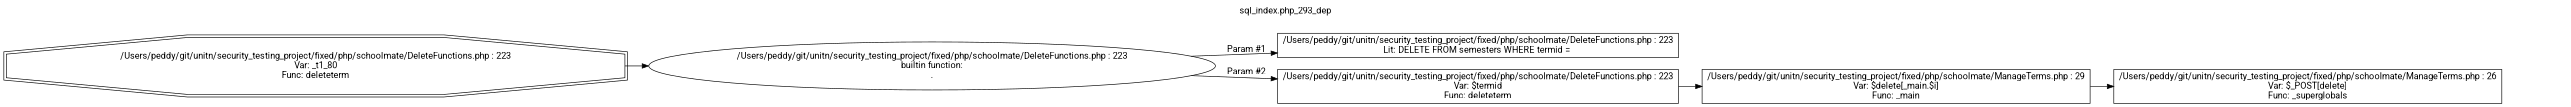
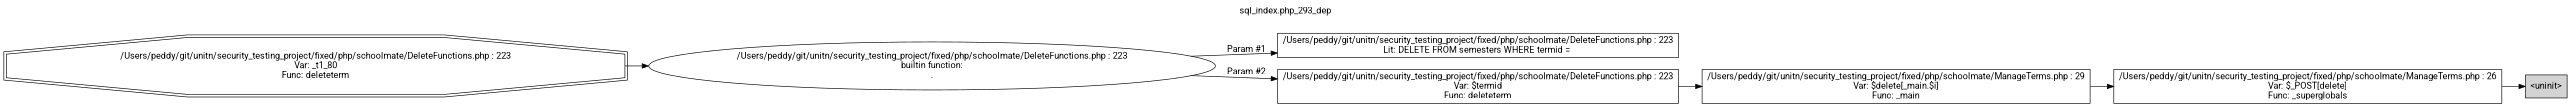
none -> (2546, 86)
